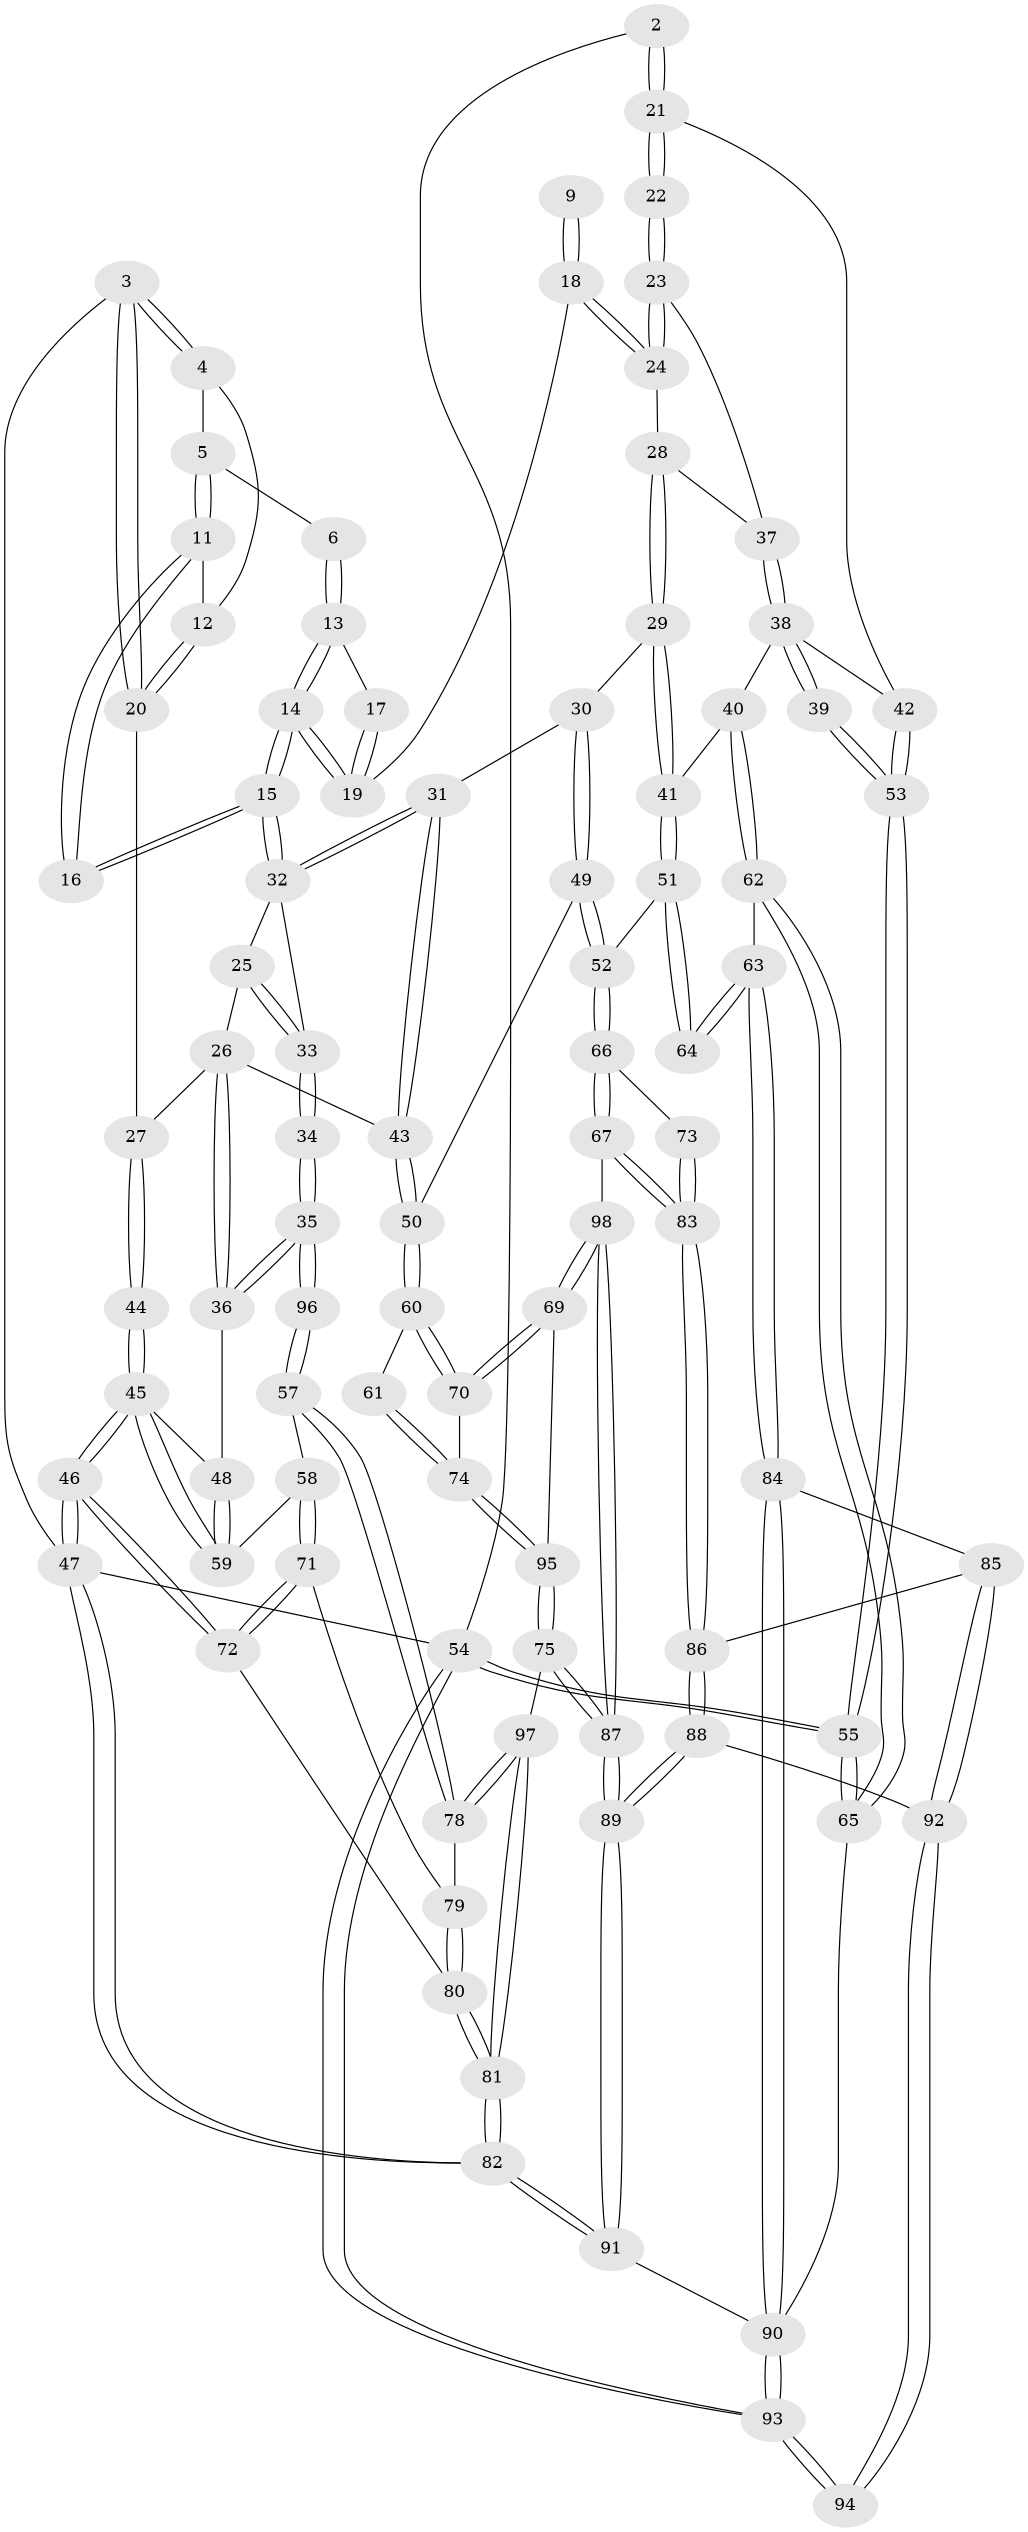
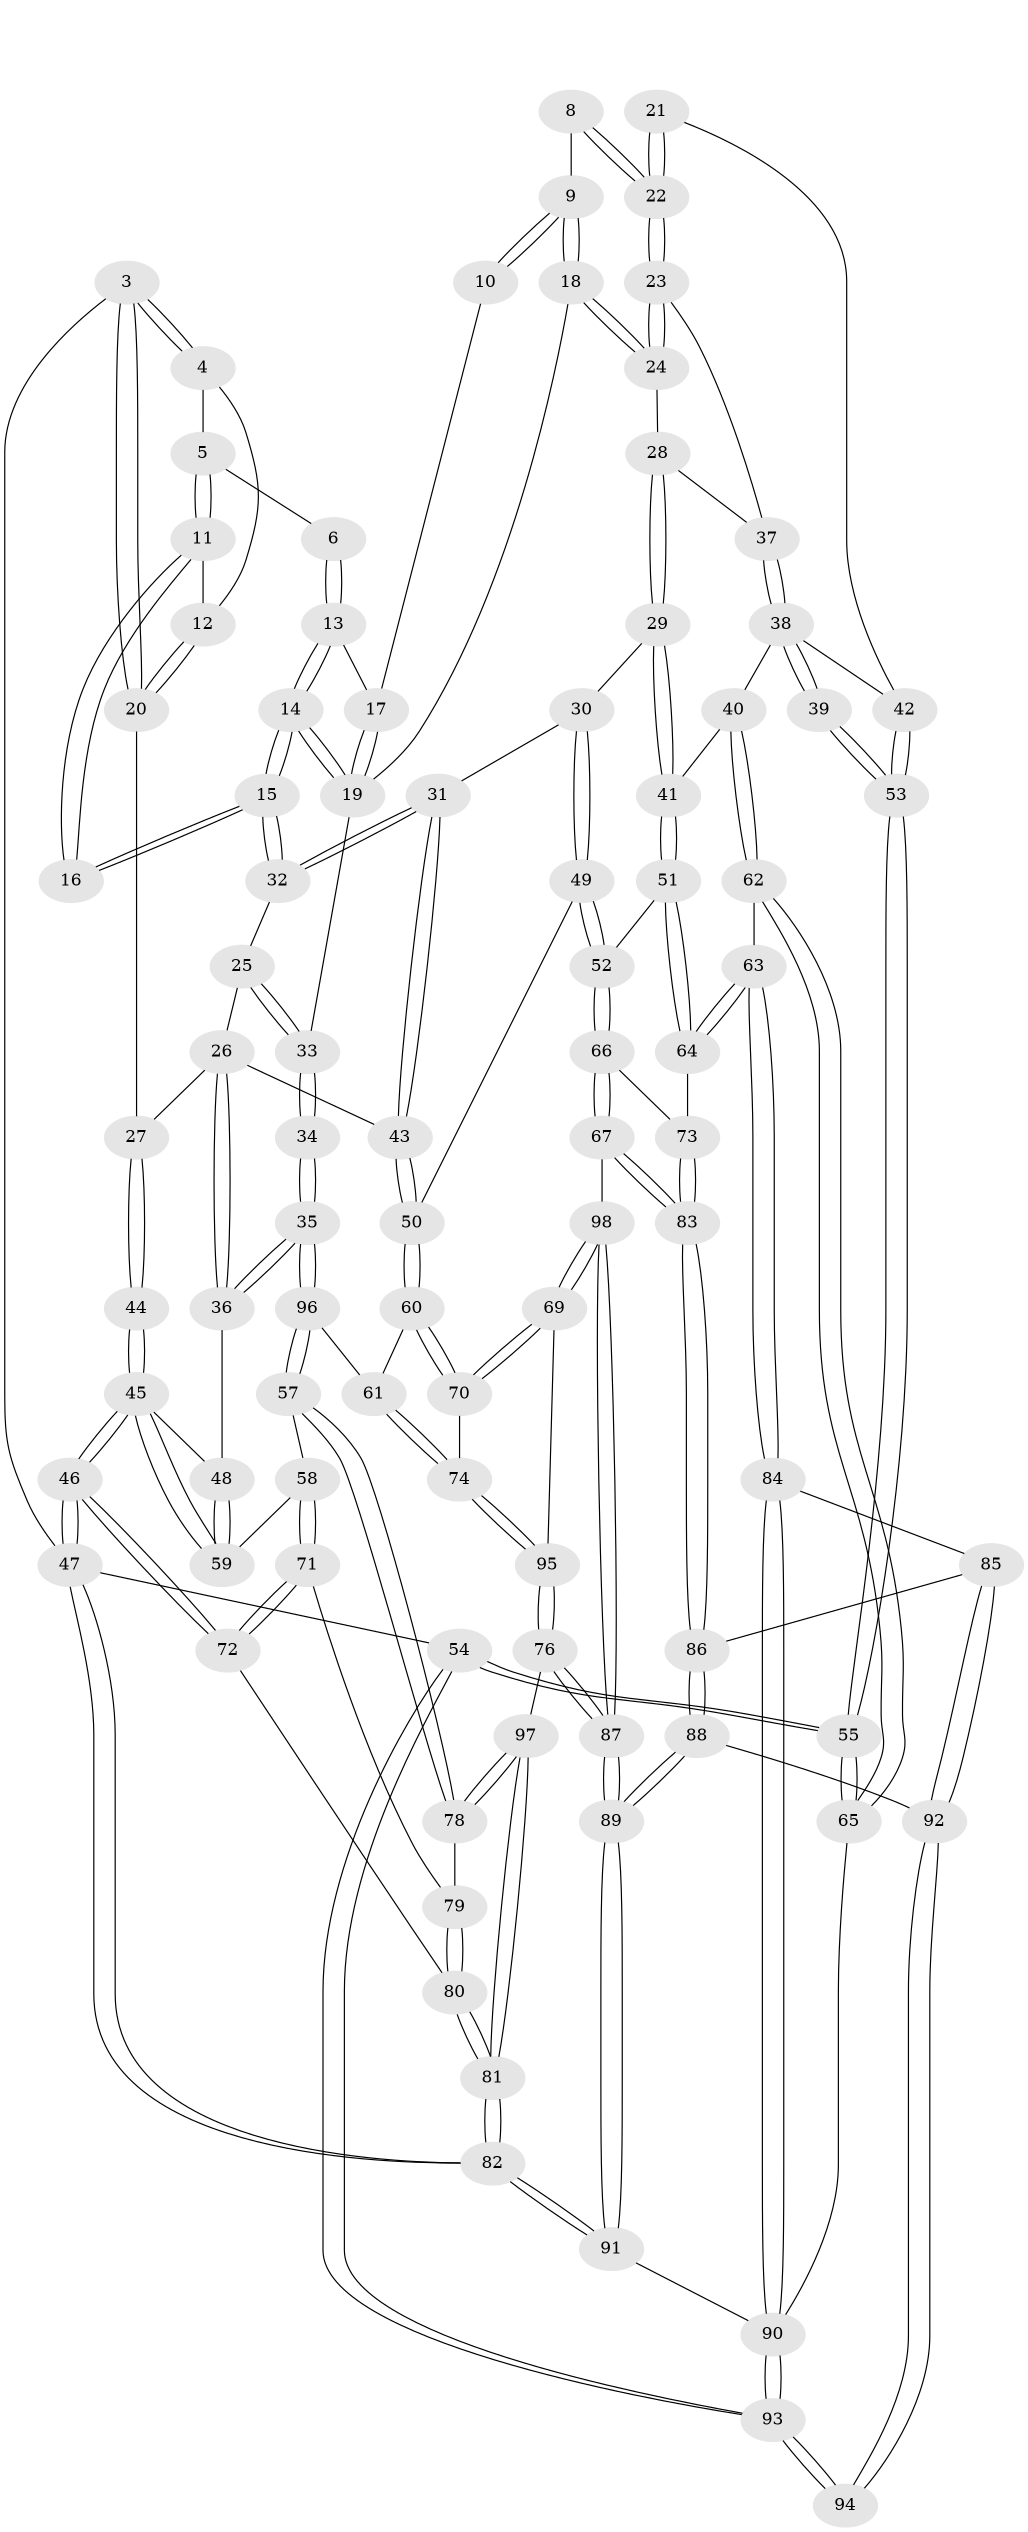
(657, 26) -> none
none -> (571, 112)
none -> (486, 283)
(293, 967) -> (330, 924)
none -> (688, 1095)
none -> (341, 1351)
(545, 1651) -> (545, 1651)
